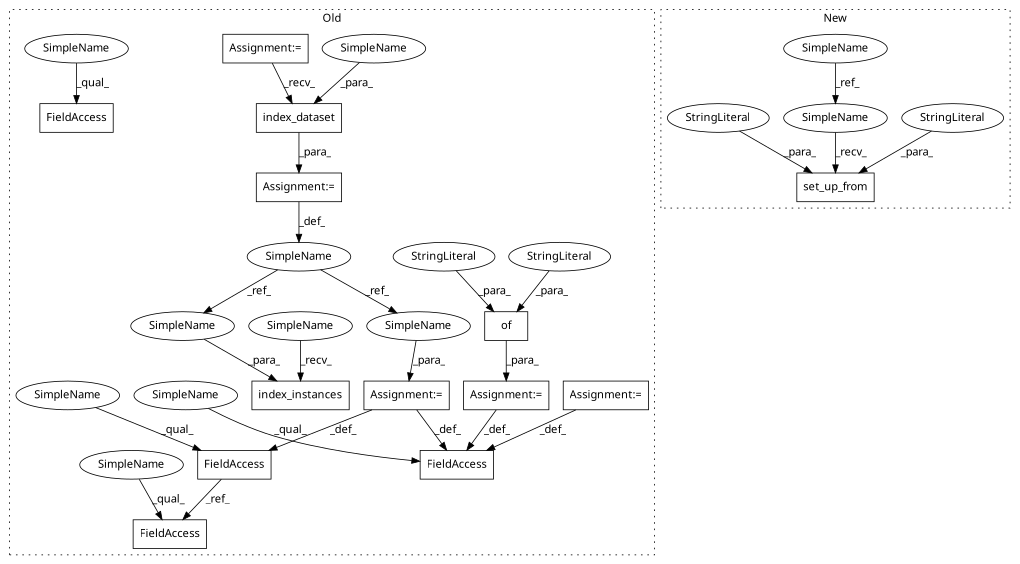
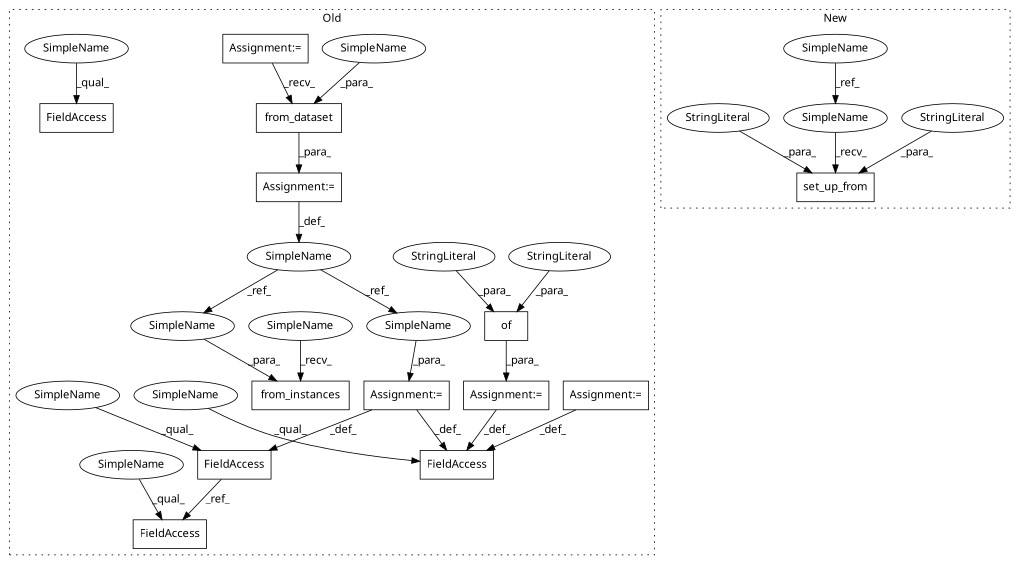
(299, 118) -> (299, 118)
(301, 395) -> (301, 395)
